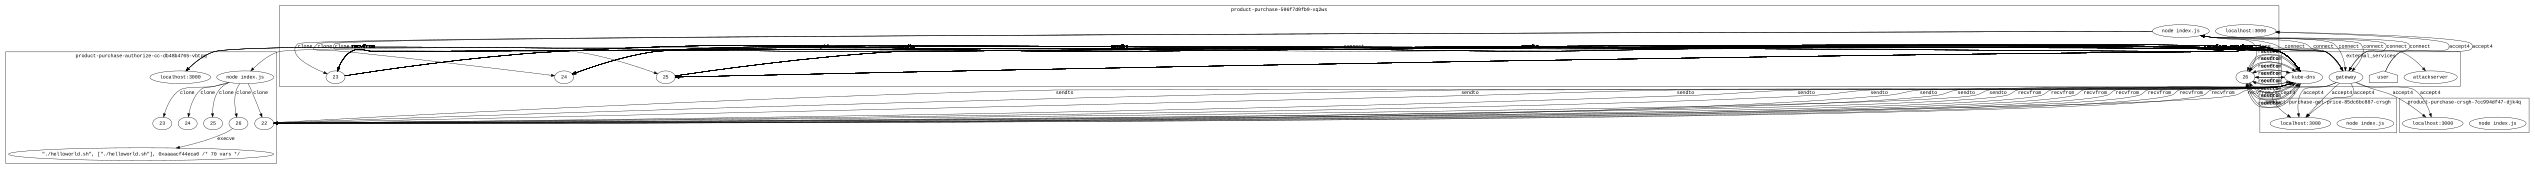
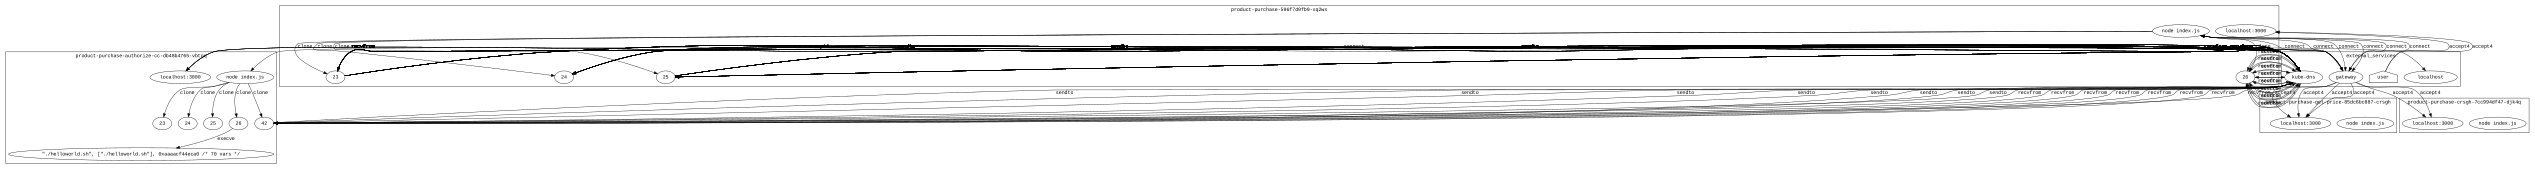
(2431, 77) -> (2431, 77)
(264, 123) -> (264, 123)
